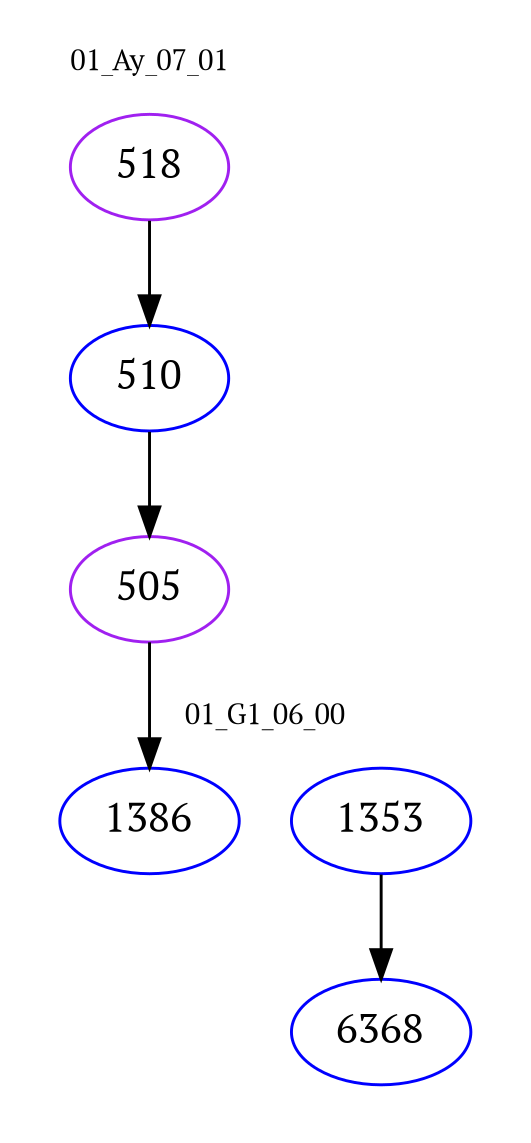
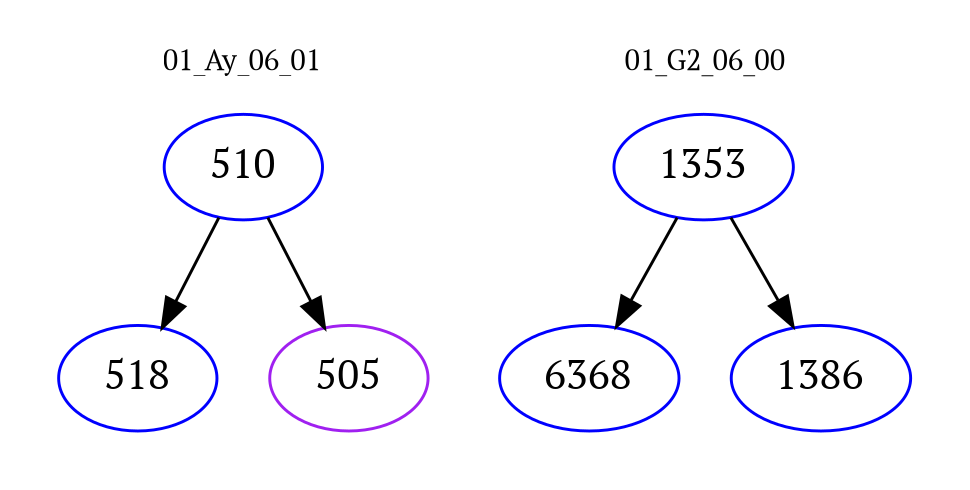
(151, 63) -> (243, 63)
(150, 167) -> (138, 378)
(150, 258) -> (197, 260)
(150, 707) -> (754, 259)
(265, 717) -> (705, 63)
